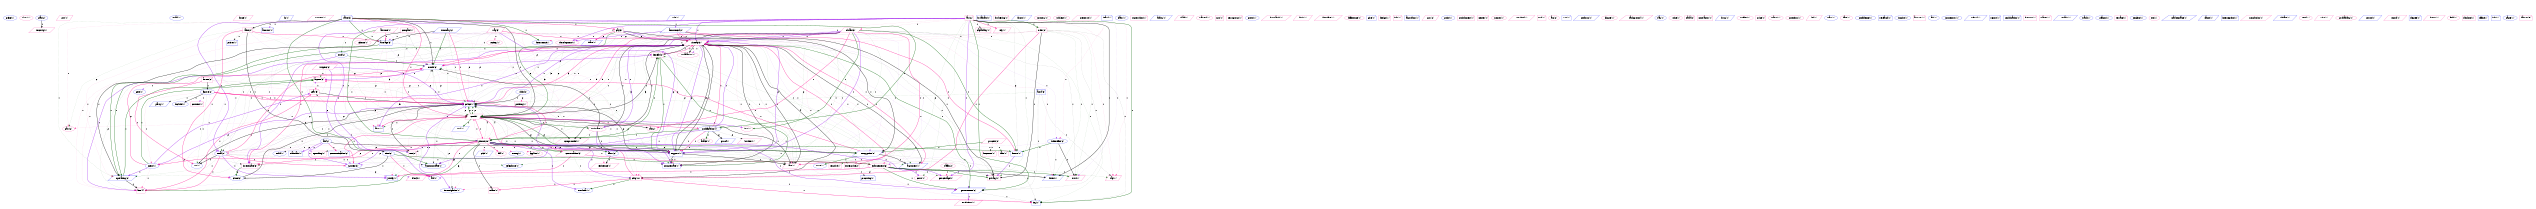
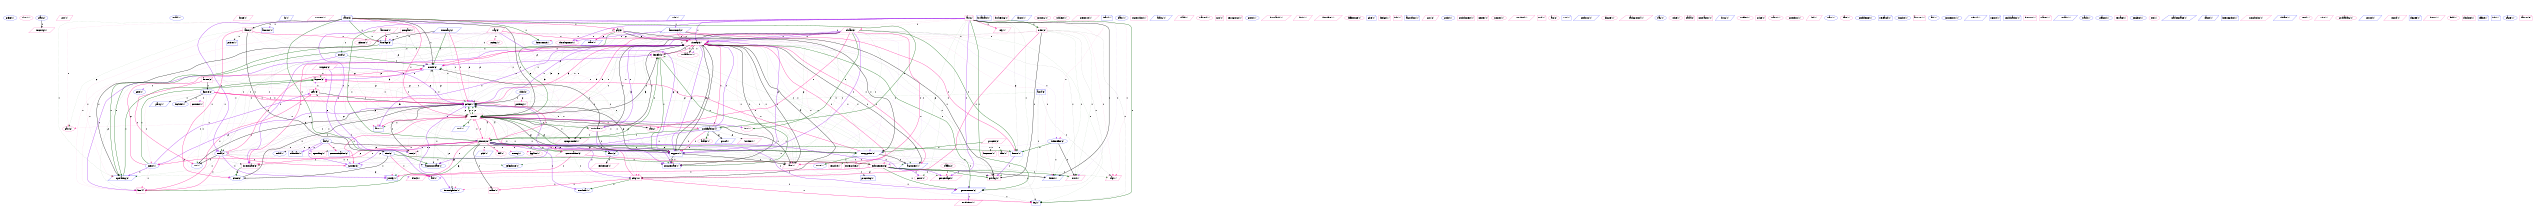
(983, 30) -> none
(538, 148) -> none
(131, 184) -> none
